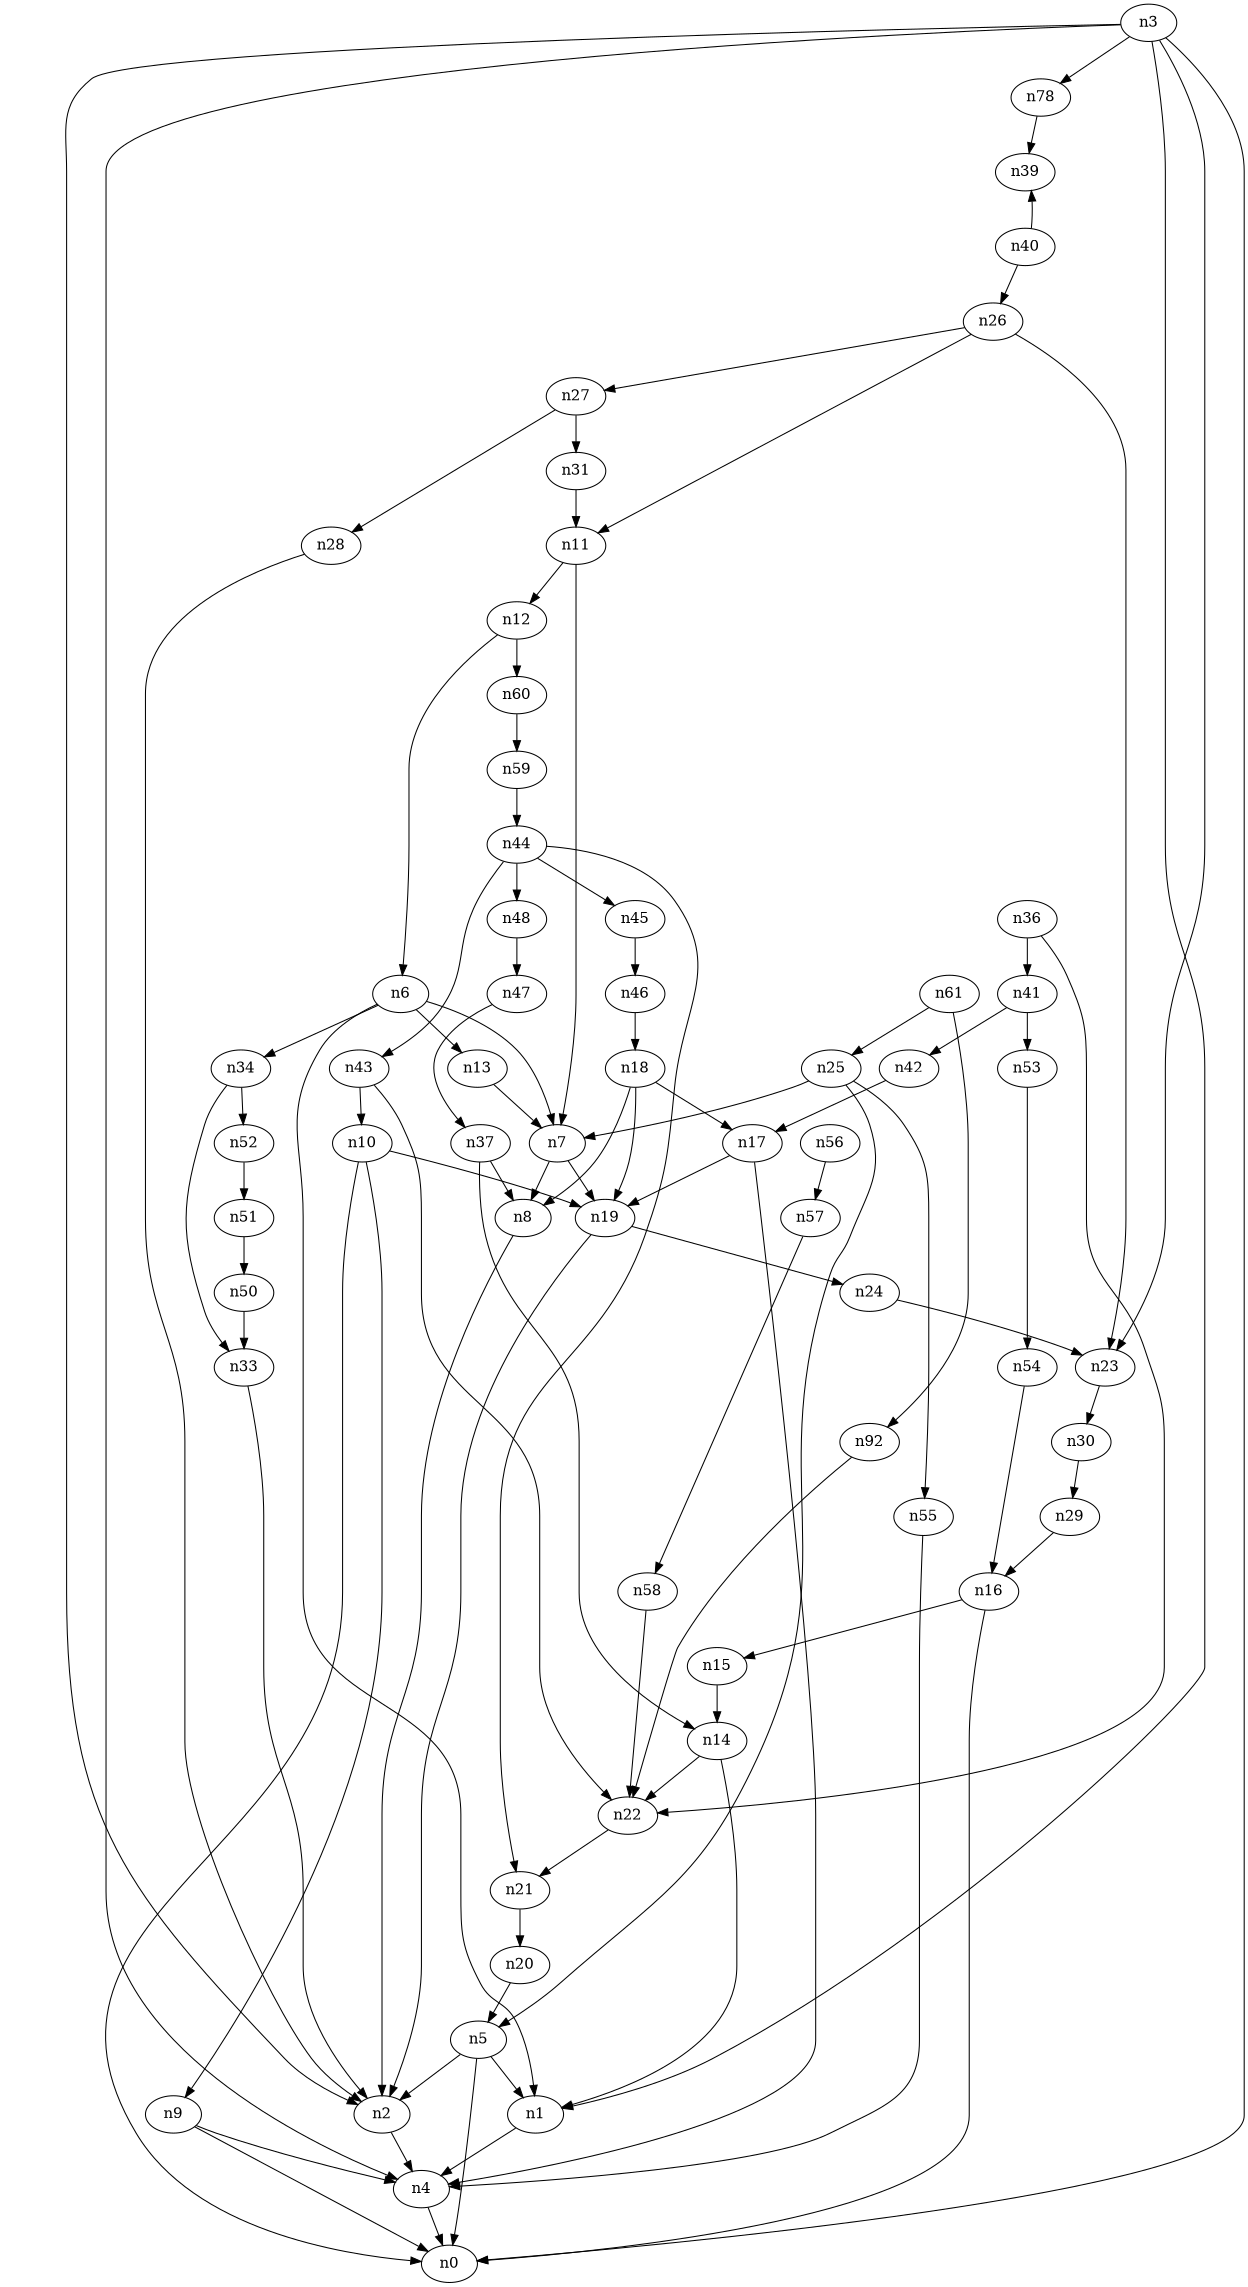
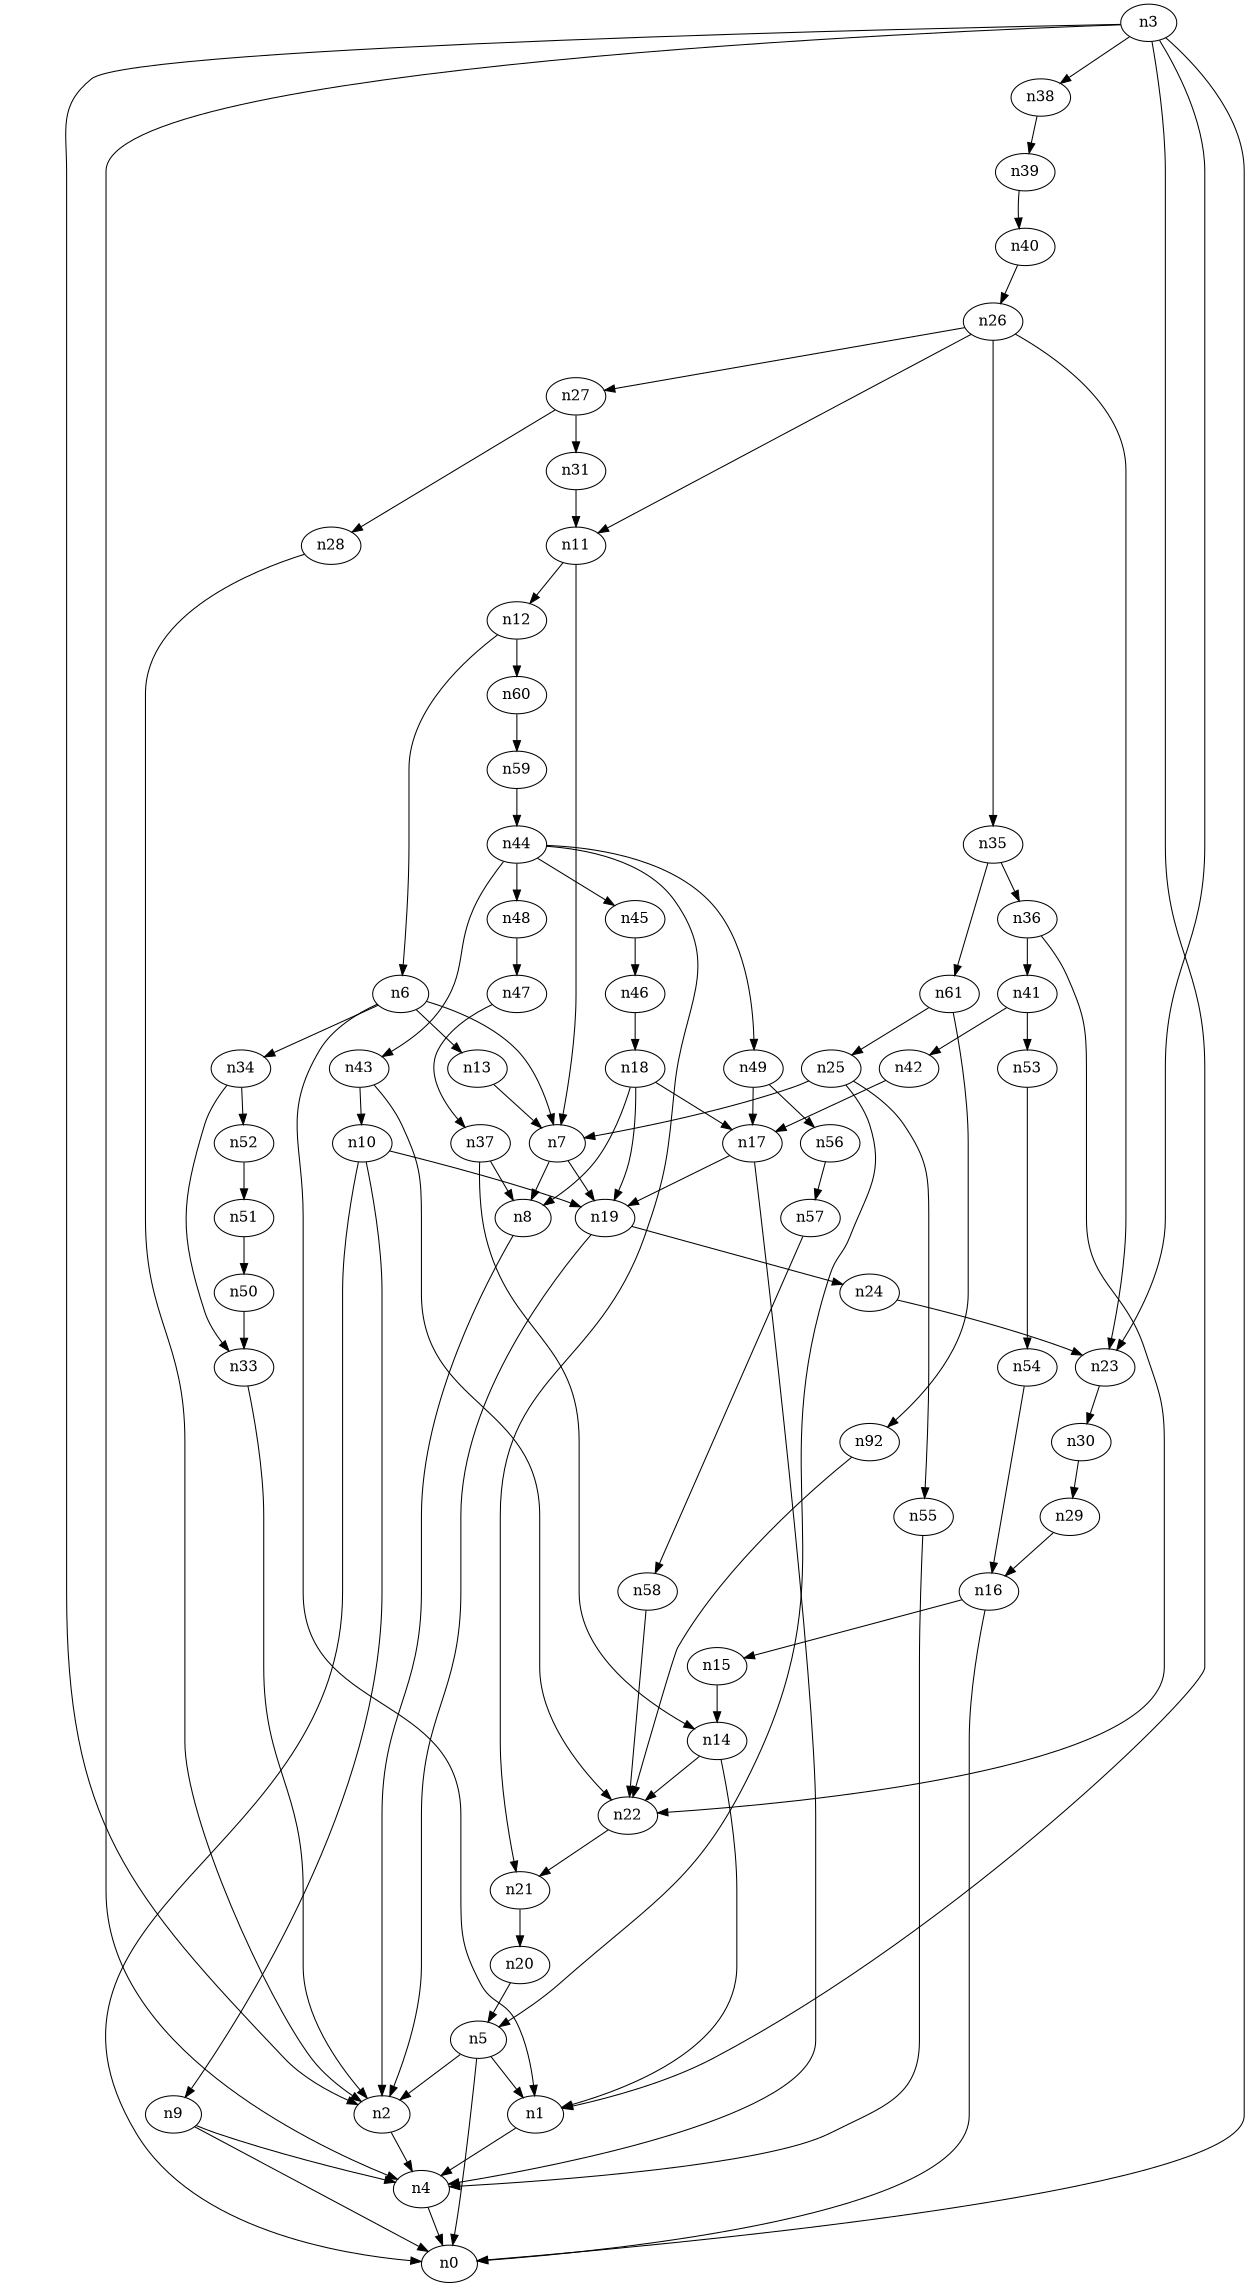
(1041, 98) -> (1041, 98)
(1032, 215) -> (1018, 204)
none -> (993, 845)
none -> (753, 1069)
